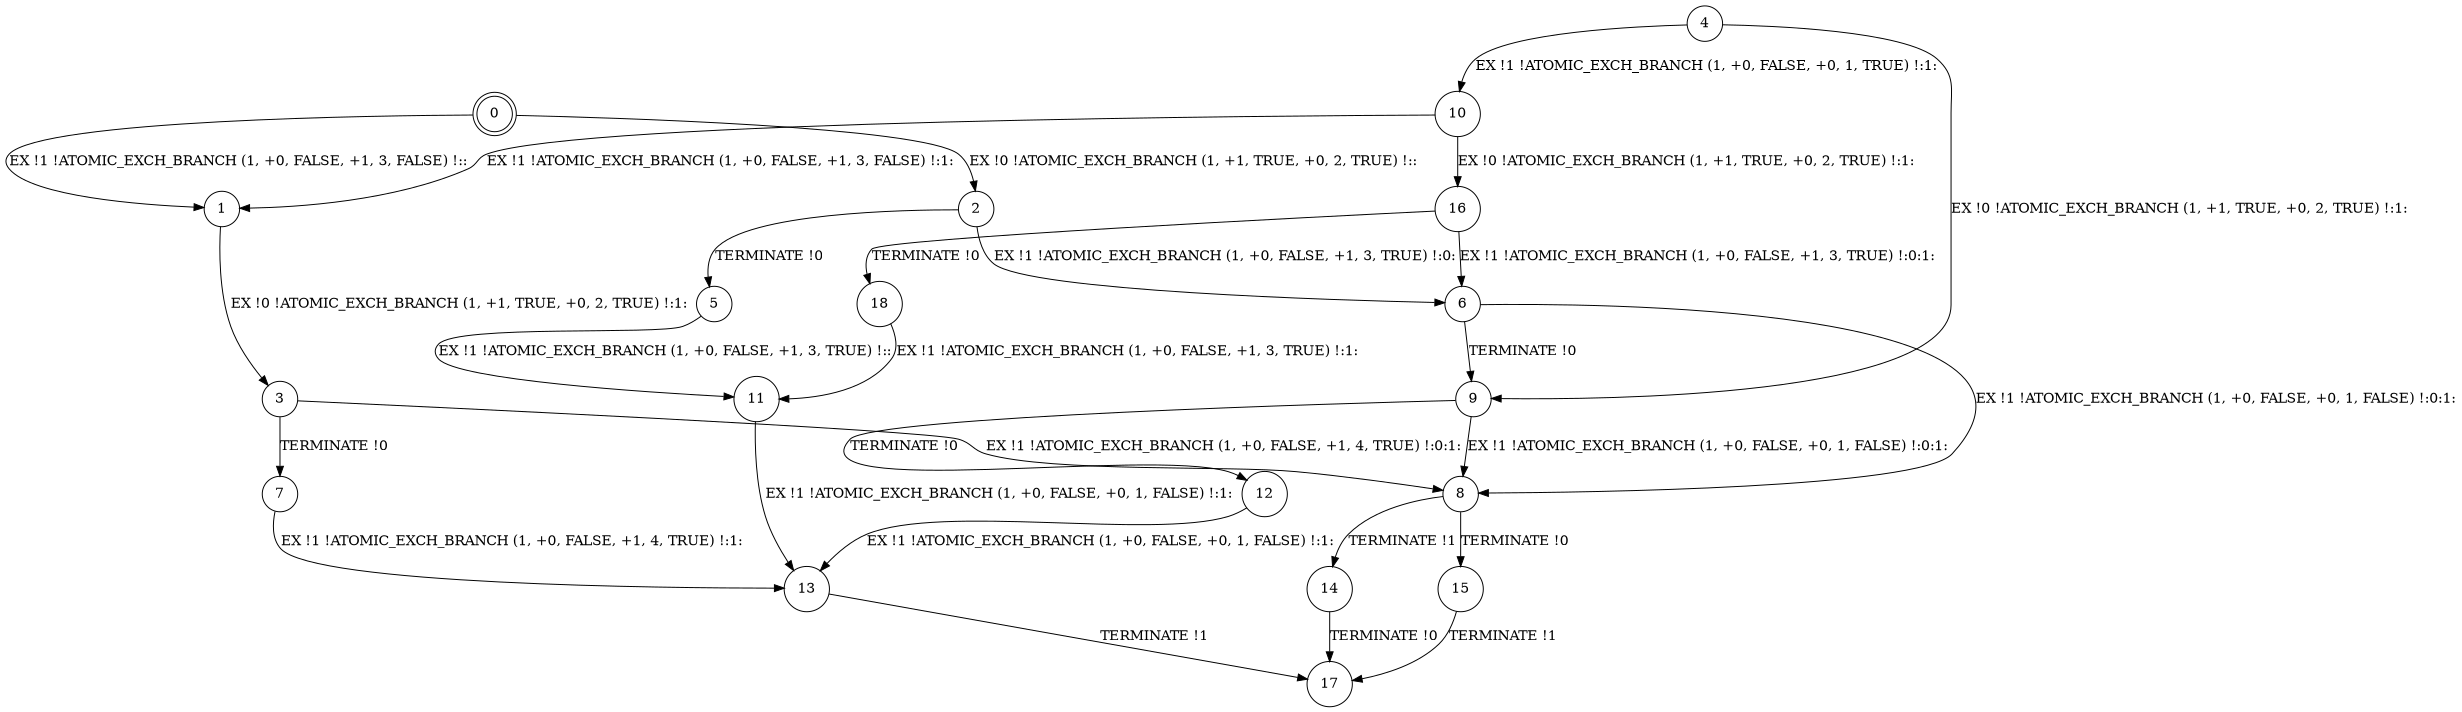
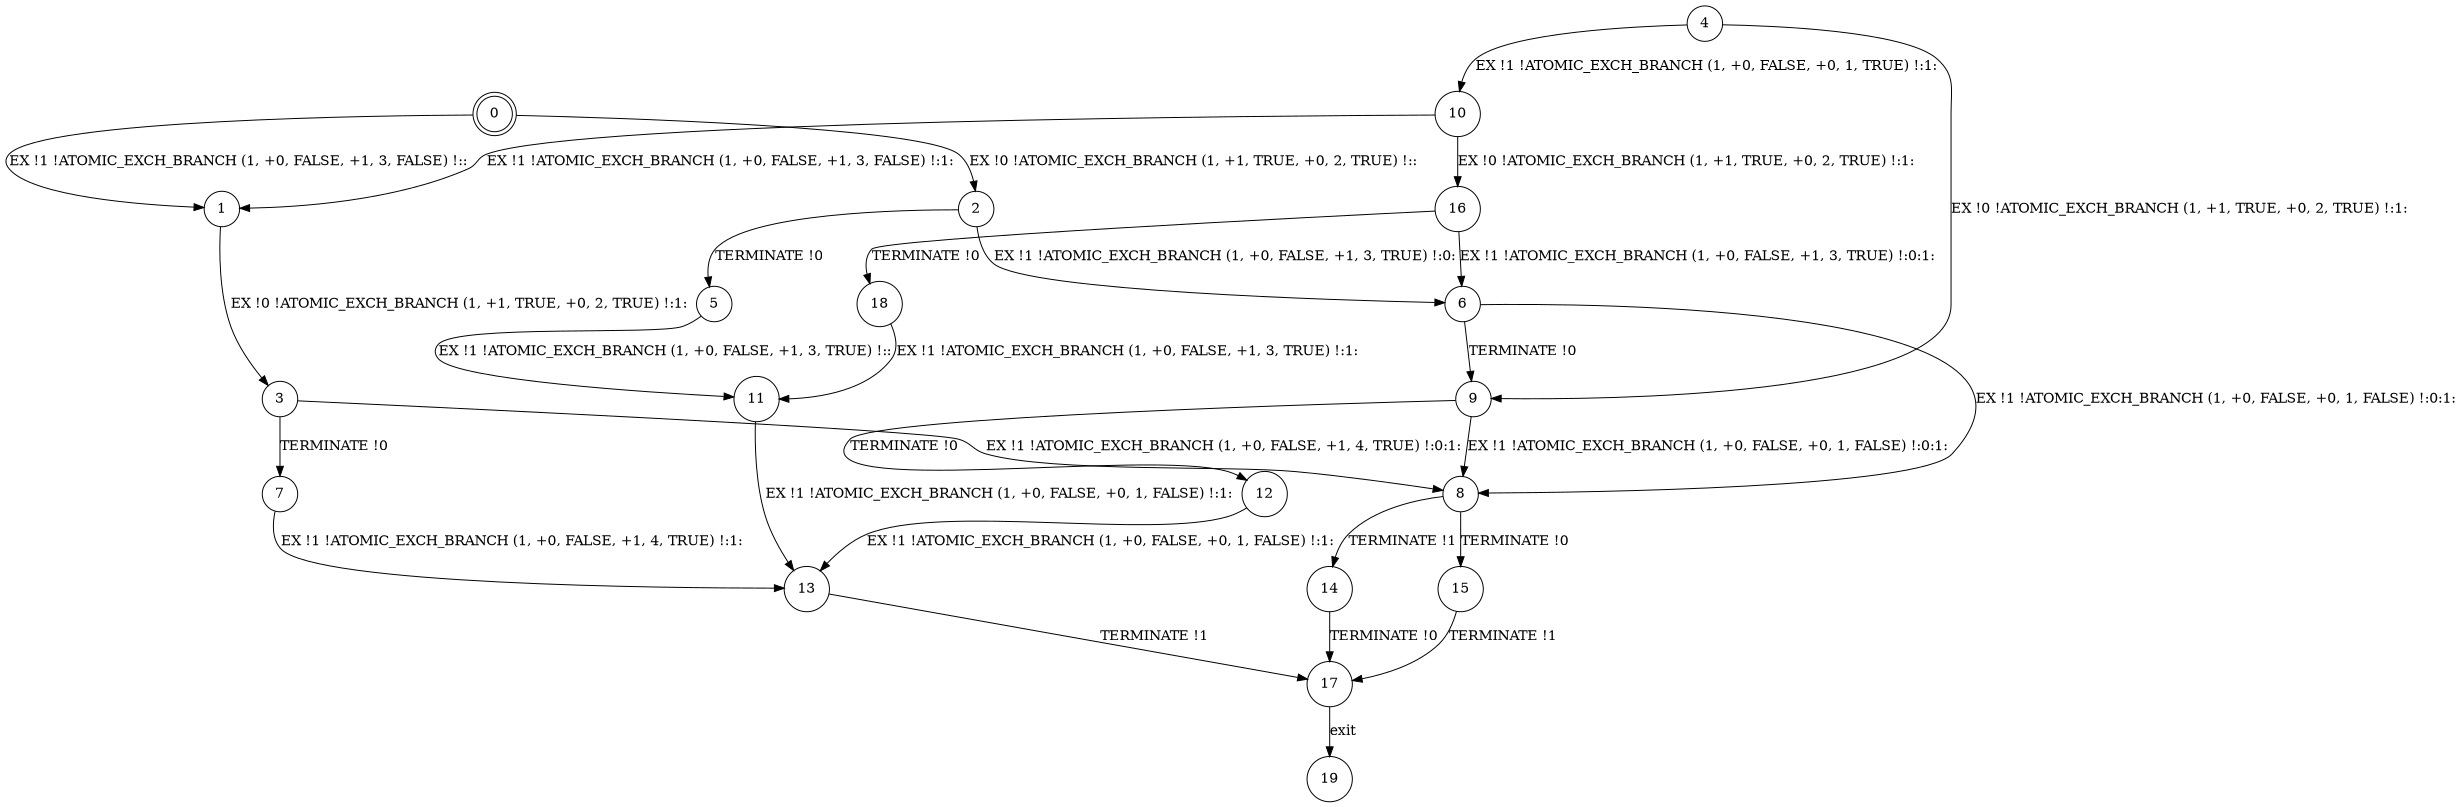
none -> (1330, 779)
